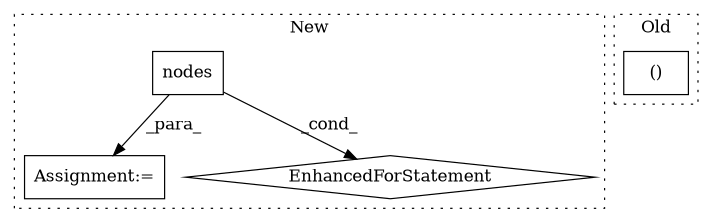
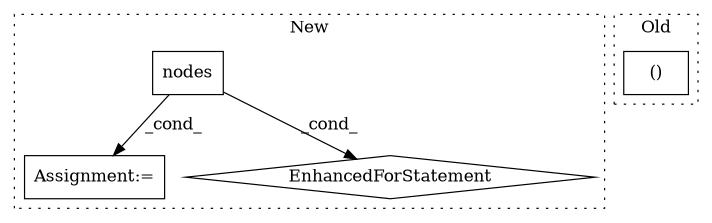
(174, 125) -> (174, 125)
